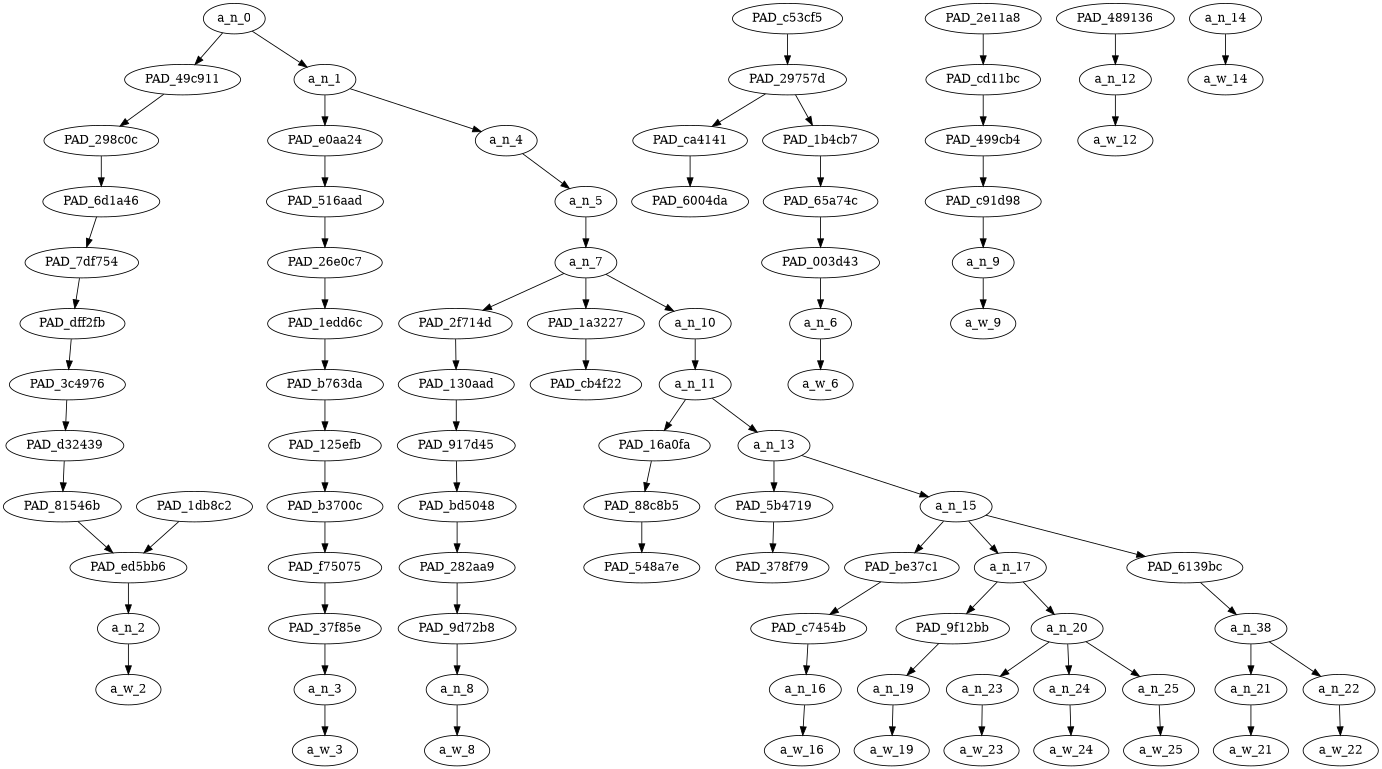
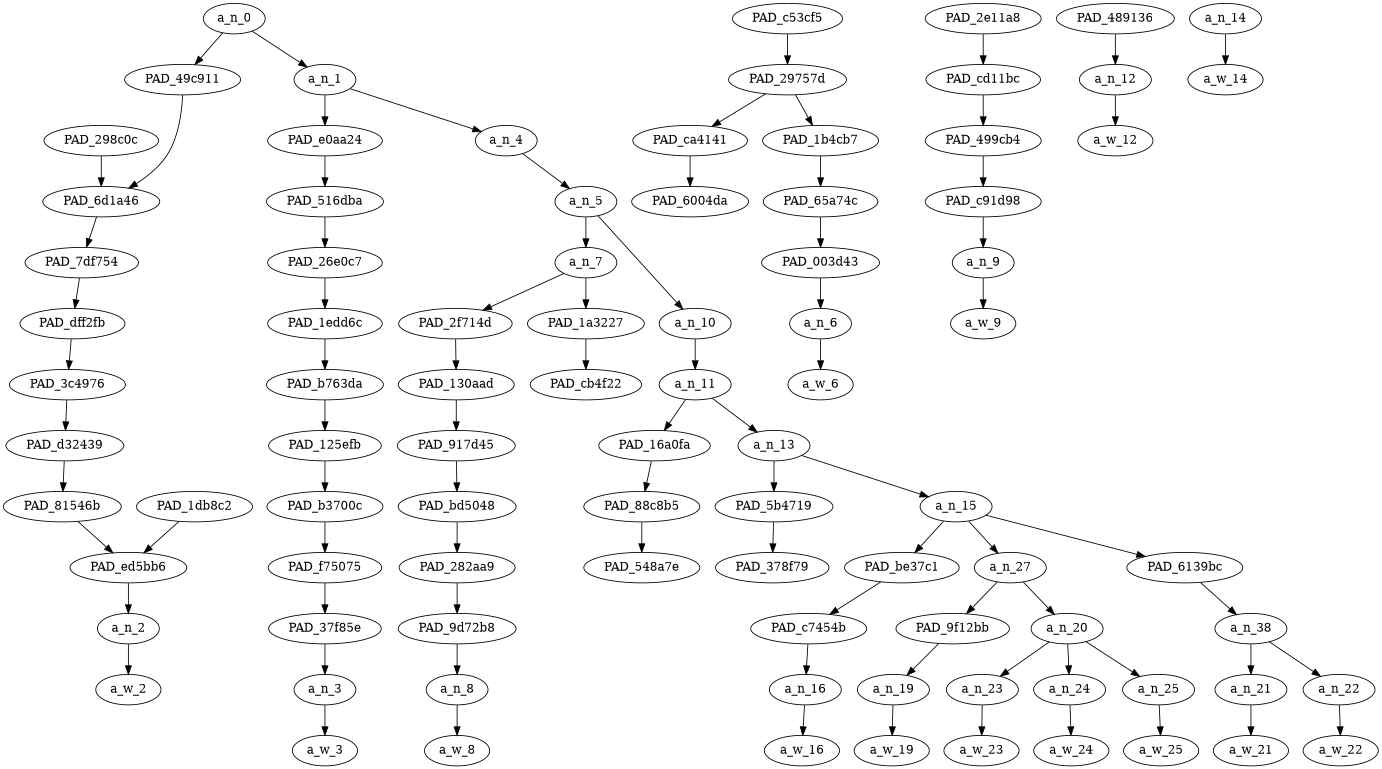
(145, 108) -> (172, 146)
(325, 202) -> (325, 202)
(636, 291) -> (637, 259)
(1010, 568) -> (1010, 568)
